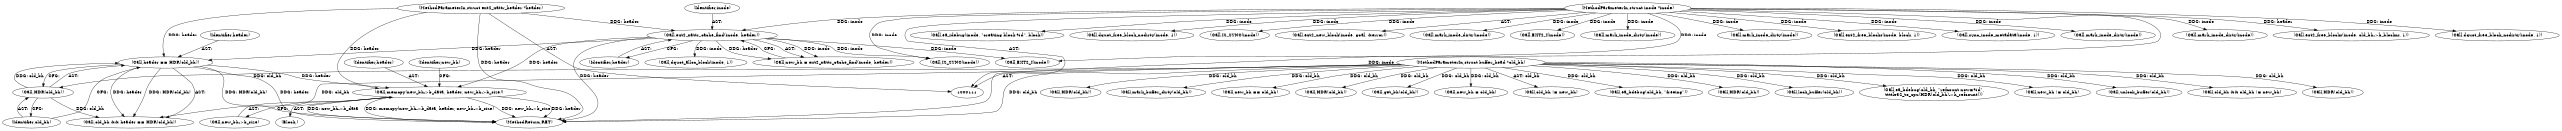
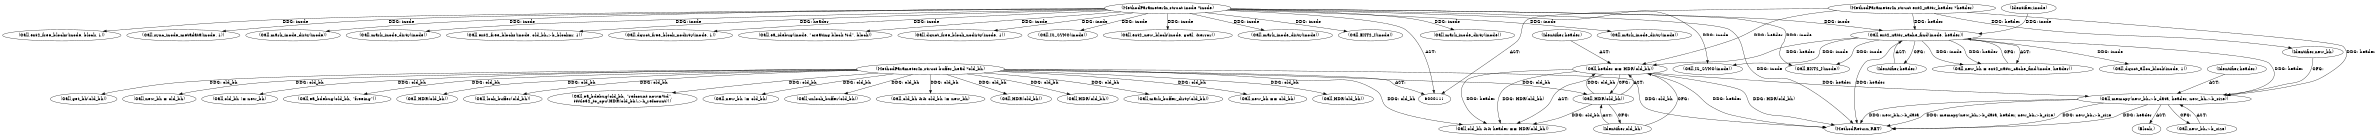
(718, 22) -> (2039, 22)
(1507, 22) -> (1181, 22)
(1527, 76) -> (412, 83)
(524, 83) -> (2111, 35)
(967, 92) -> (1435, 99)
